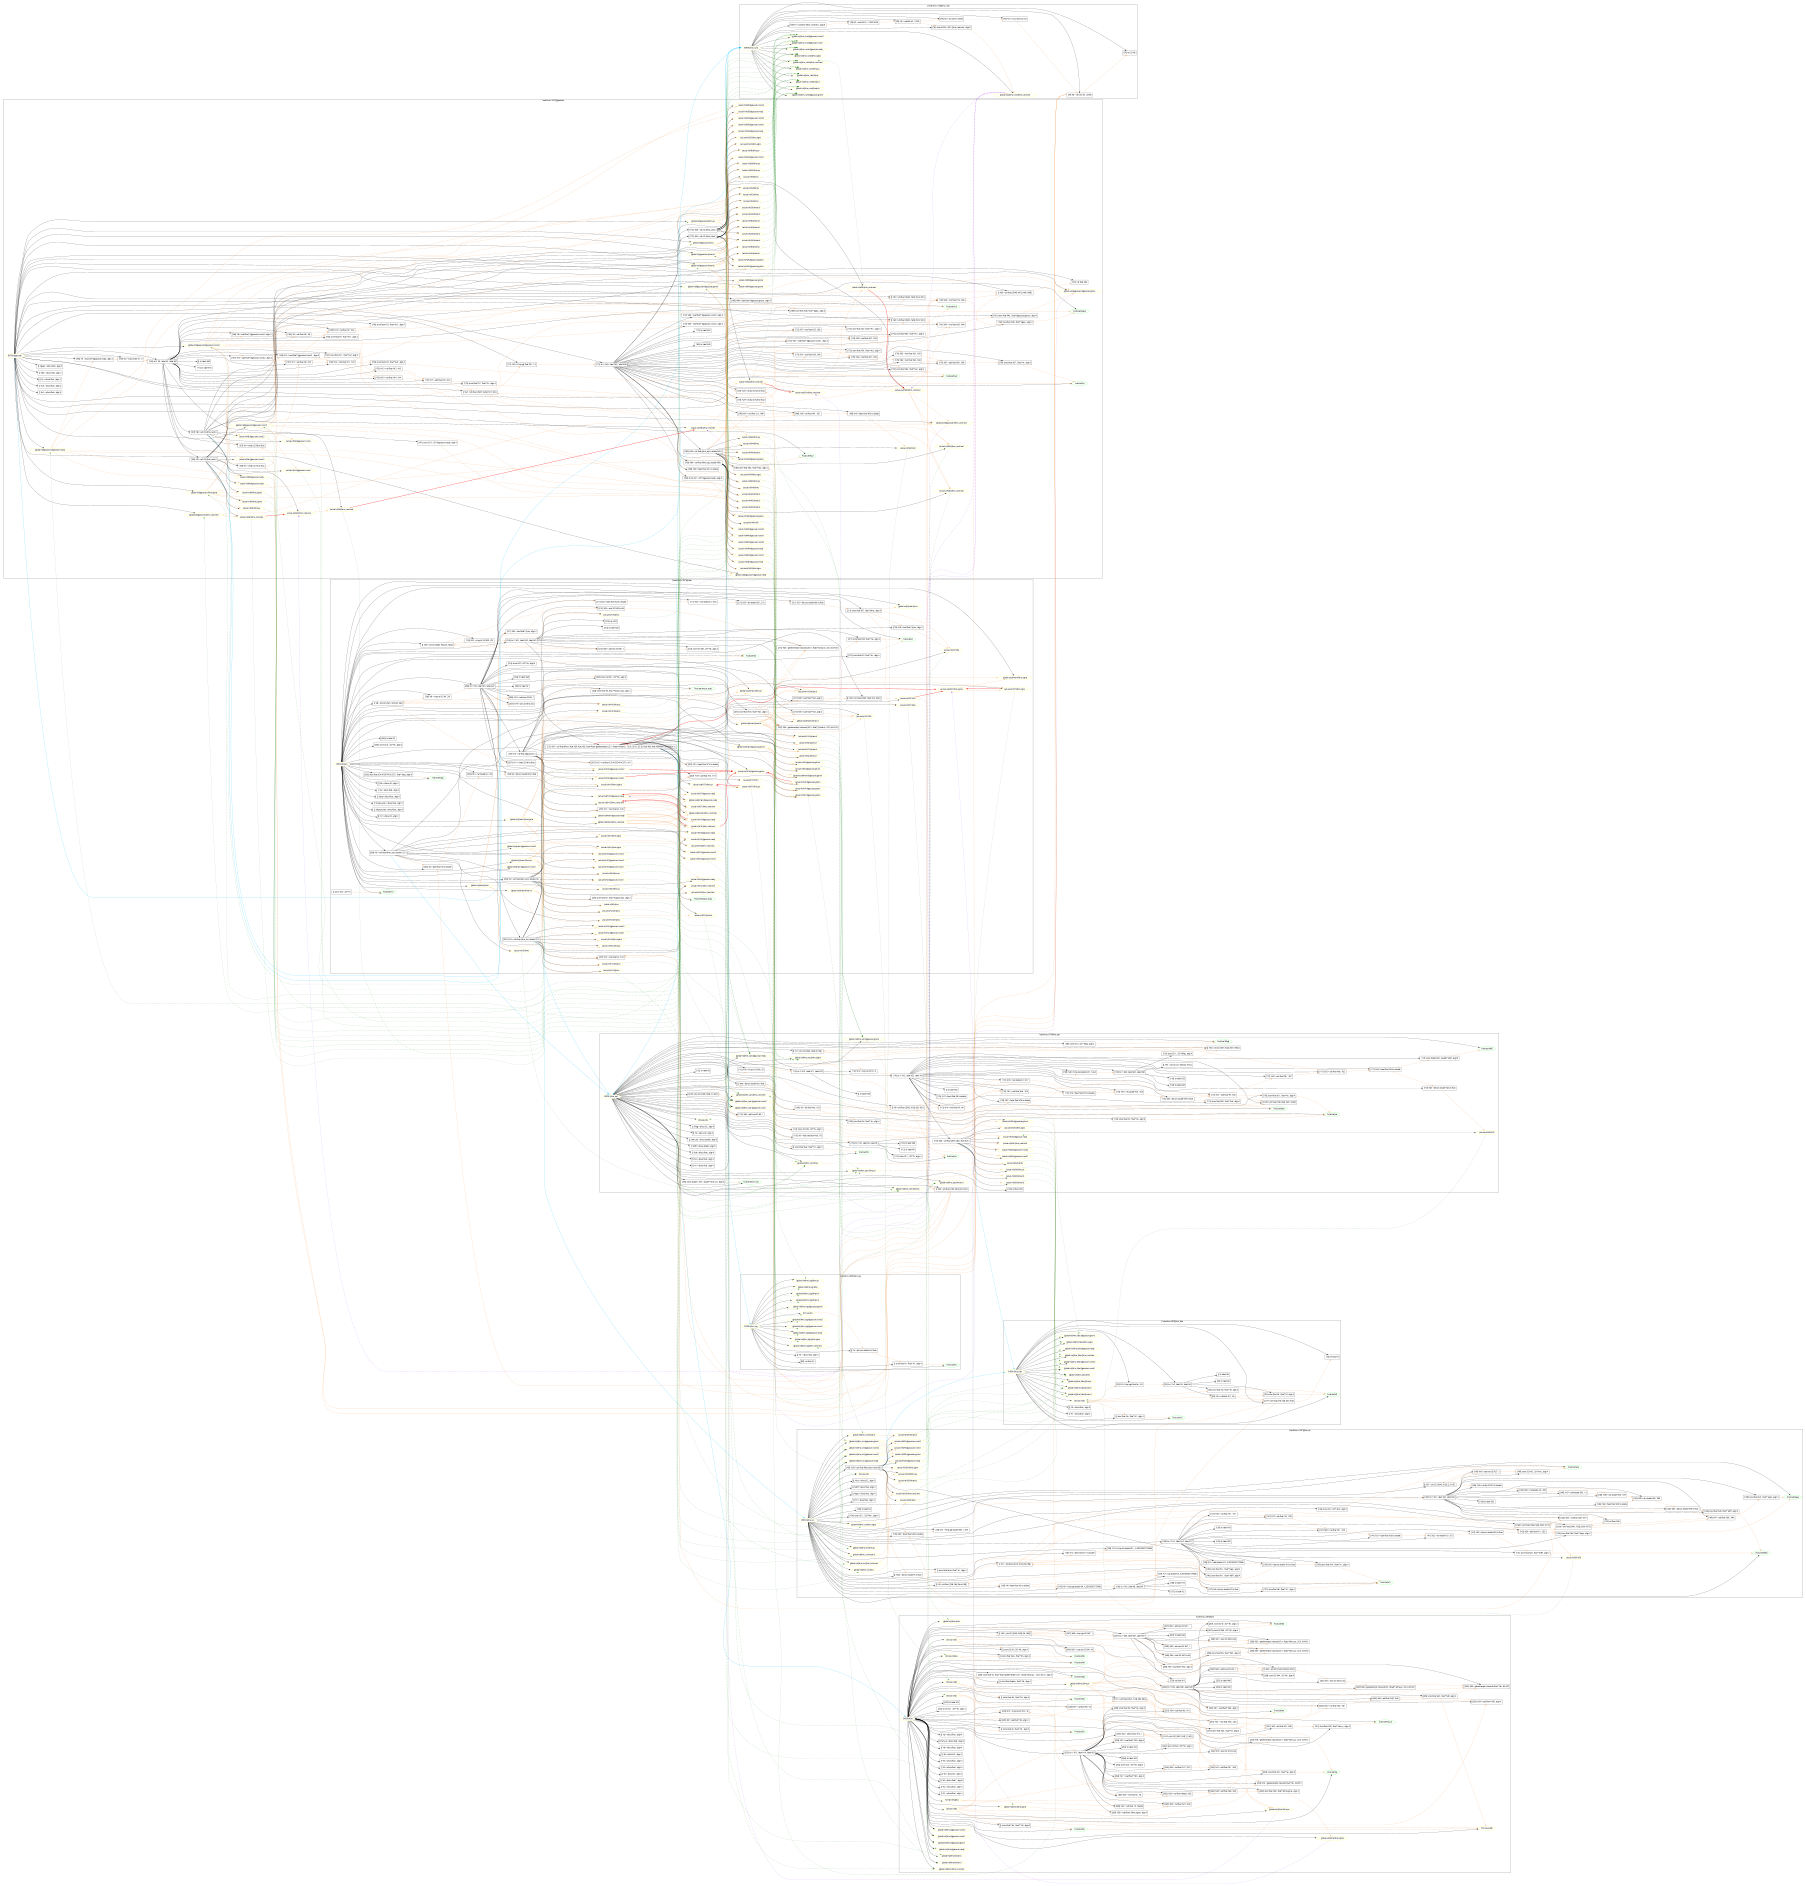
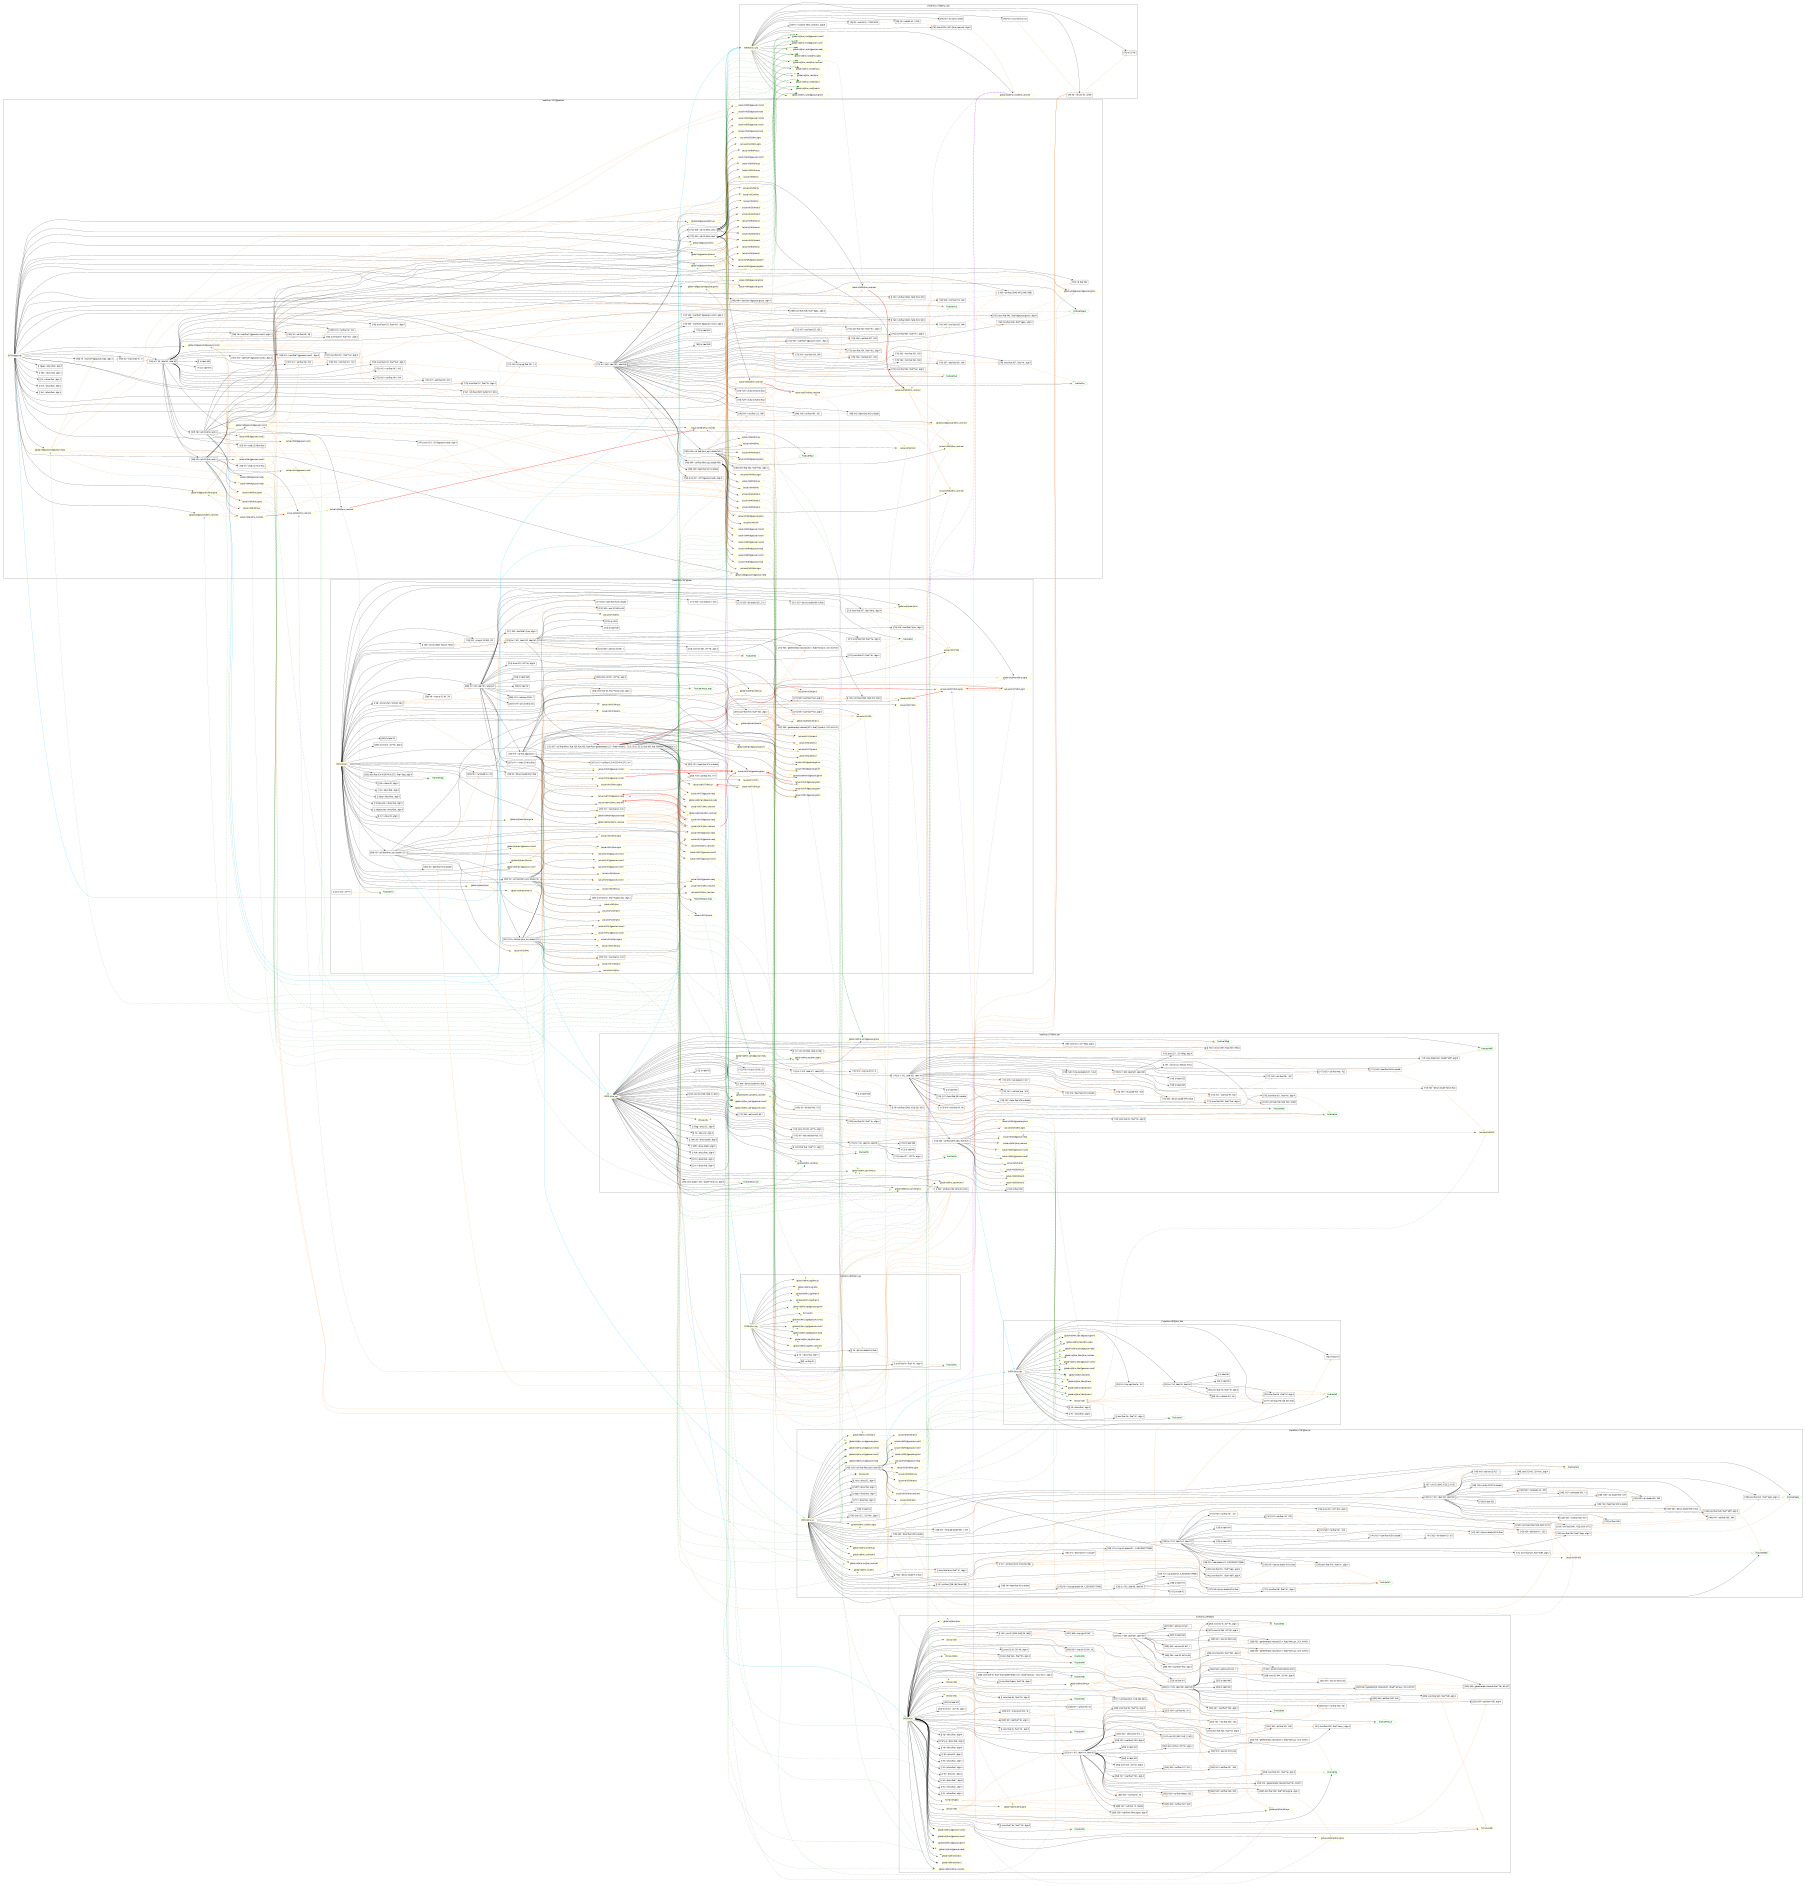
(908, 1189) -> (908, 1189)
